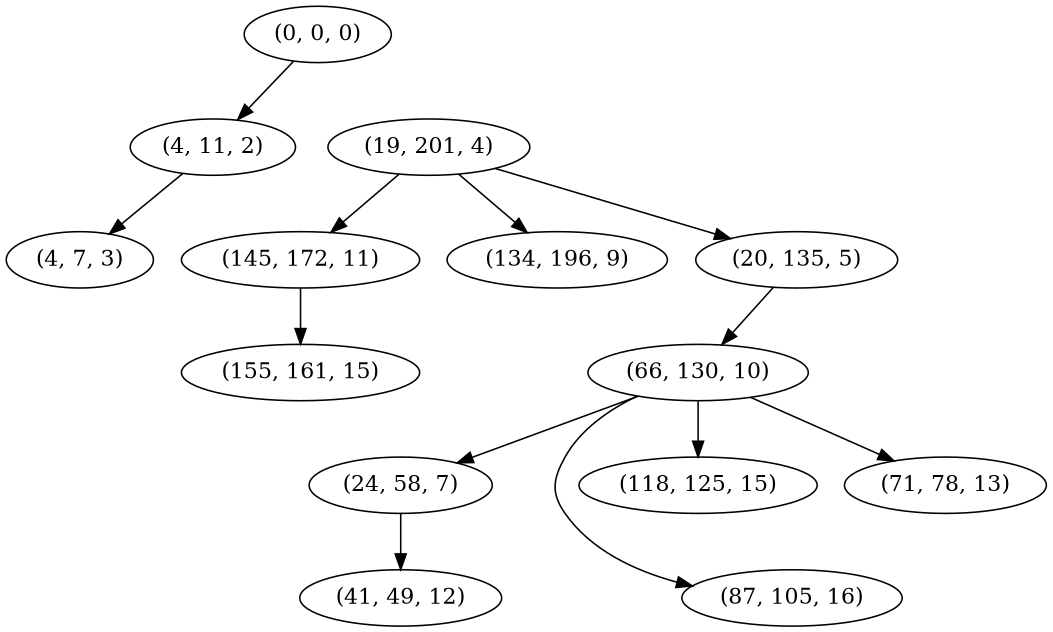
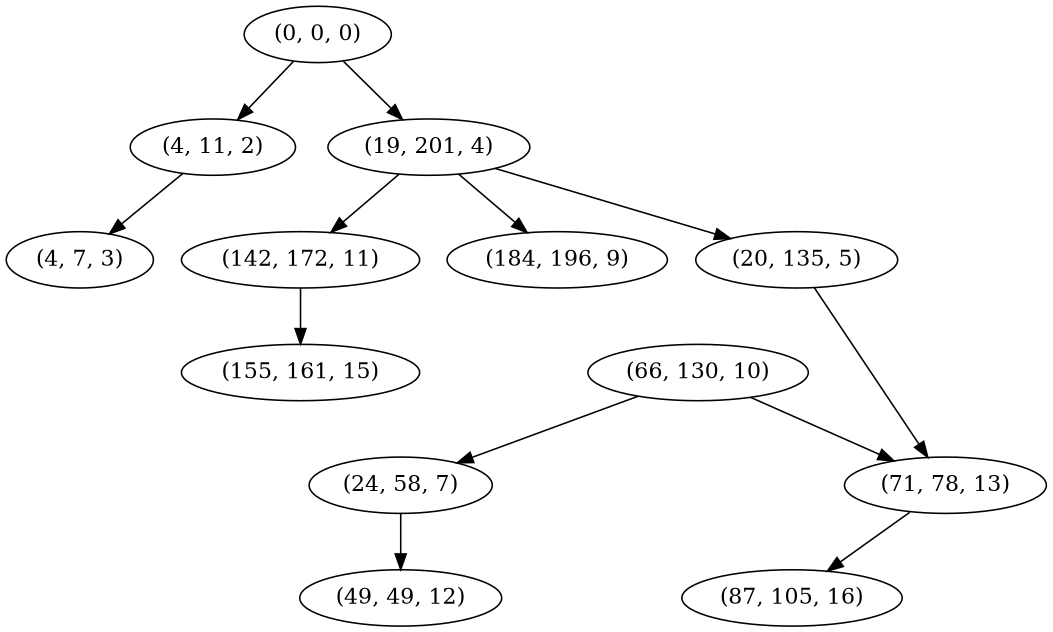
none -> (367, 85)
(301, 260) -> (301, 260)
(557, 260) -> (557, 260)
(753, 310) -> (867, 366)
(698, 485) -> none
(560, 504) -> (875, 537)
(401, 598) -> (401, 598)
